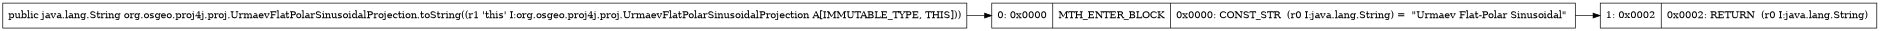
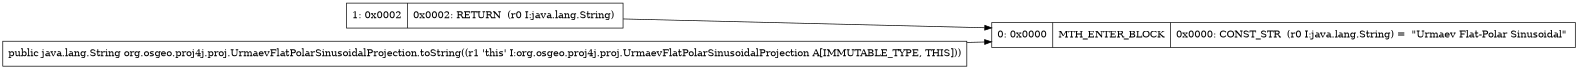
(1584, 16) -> (804, 23)
